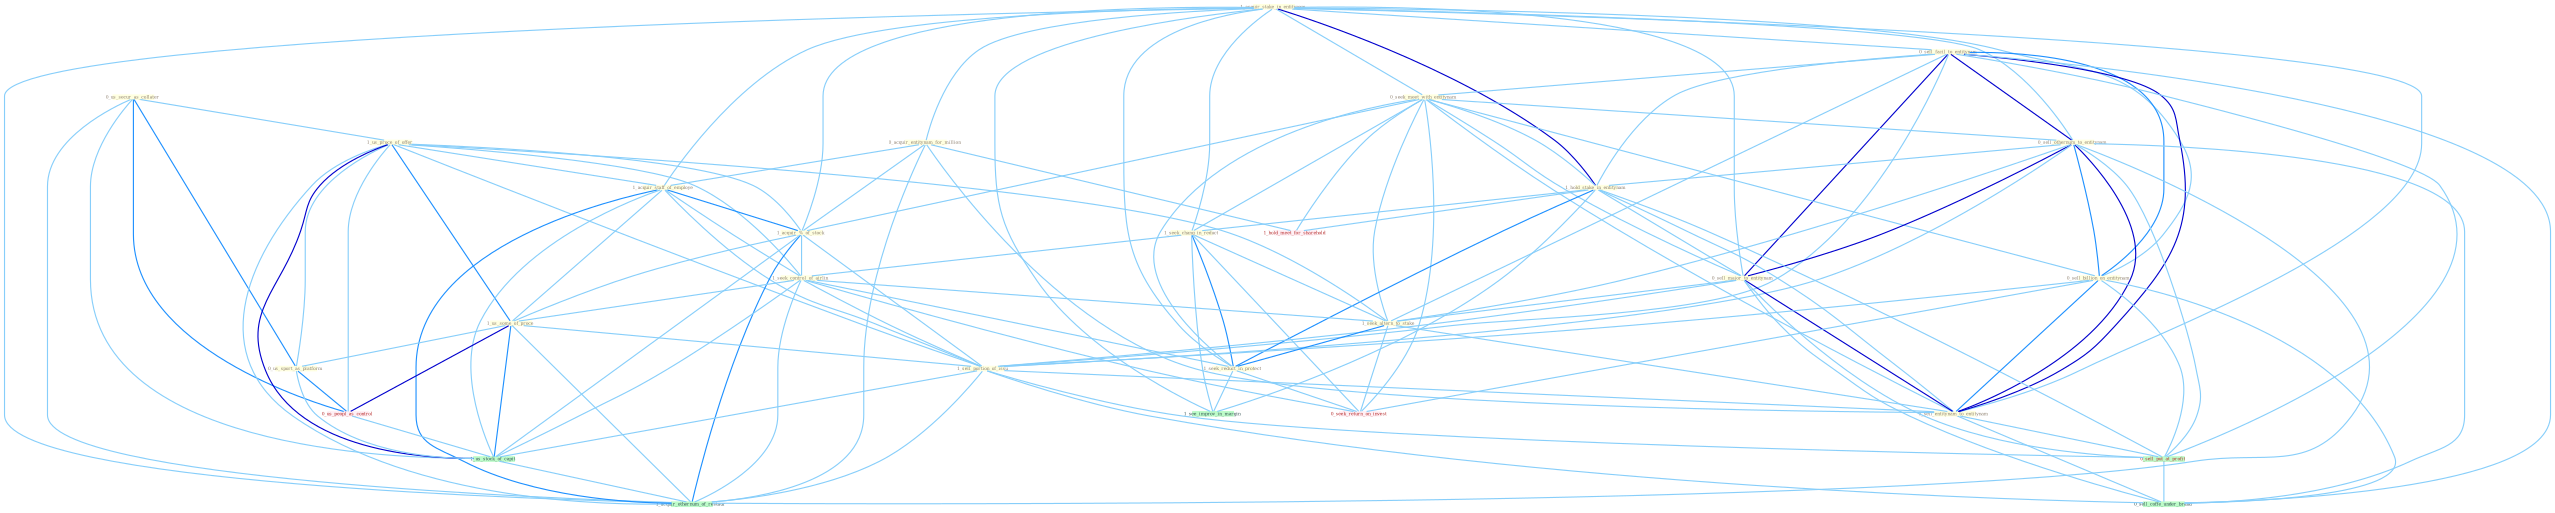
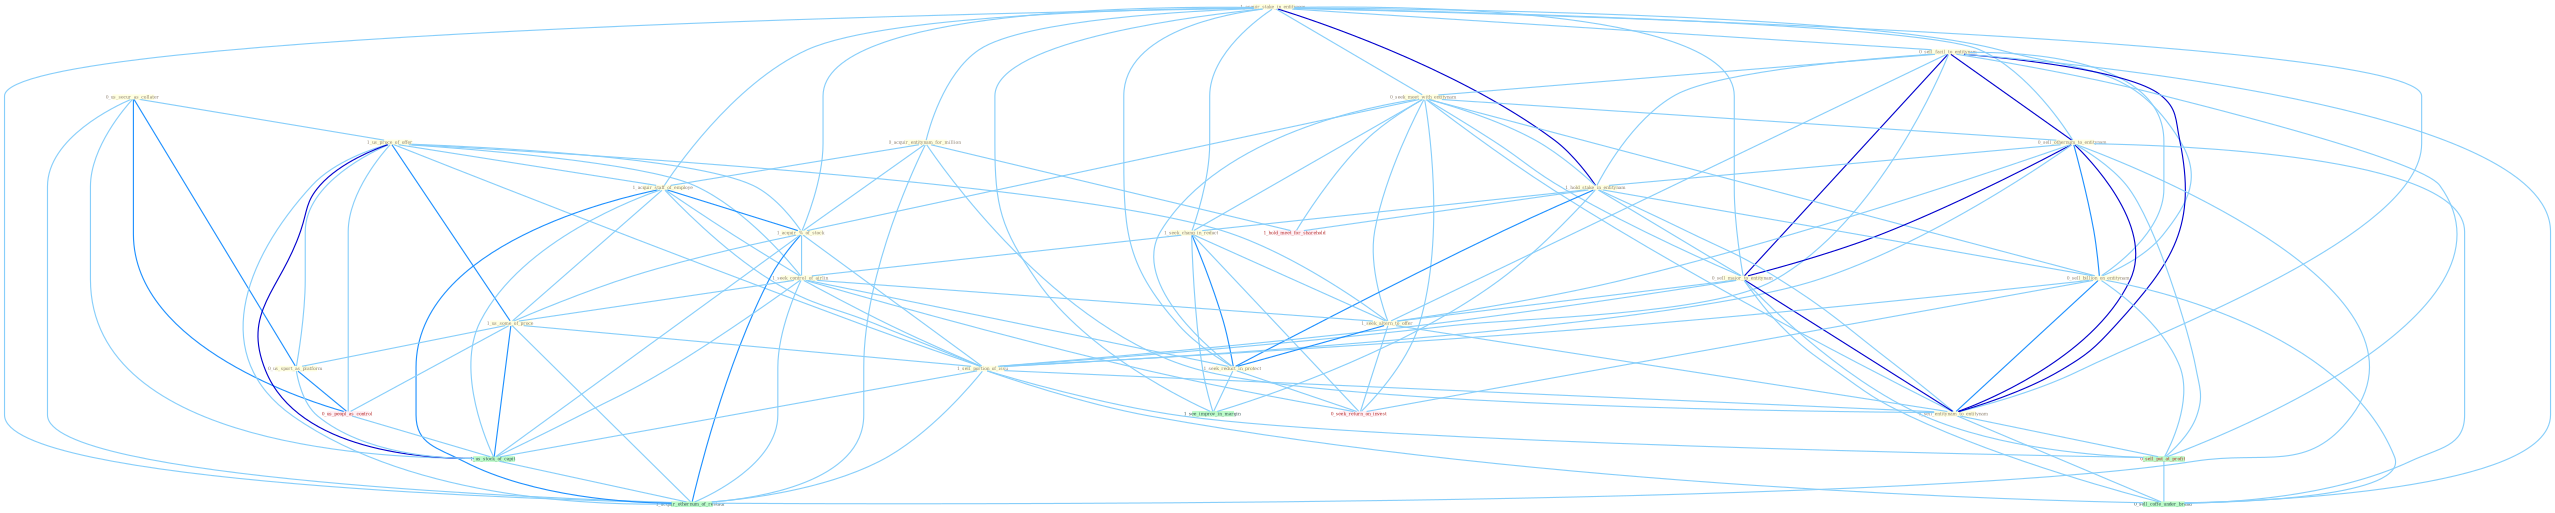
(2162, 133) -> (2162, 133)
(1388, 323) -> (1388, 323)
(1913, 328) -> (1848, 233)
(430, 369) -> (430, 369)
